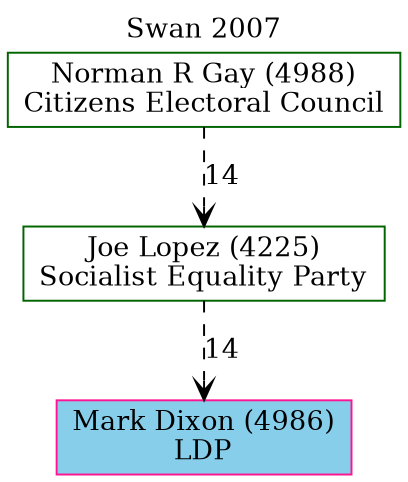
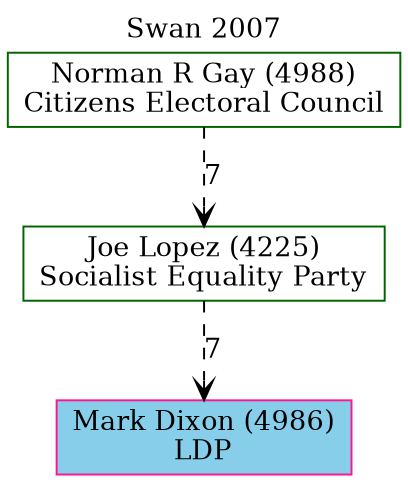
(223, 177) -> (214, 177)
(223, 351) -> (214, 351)
